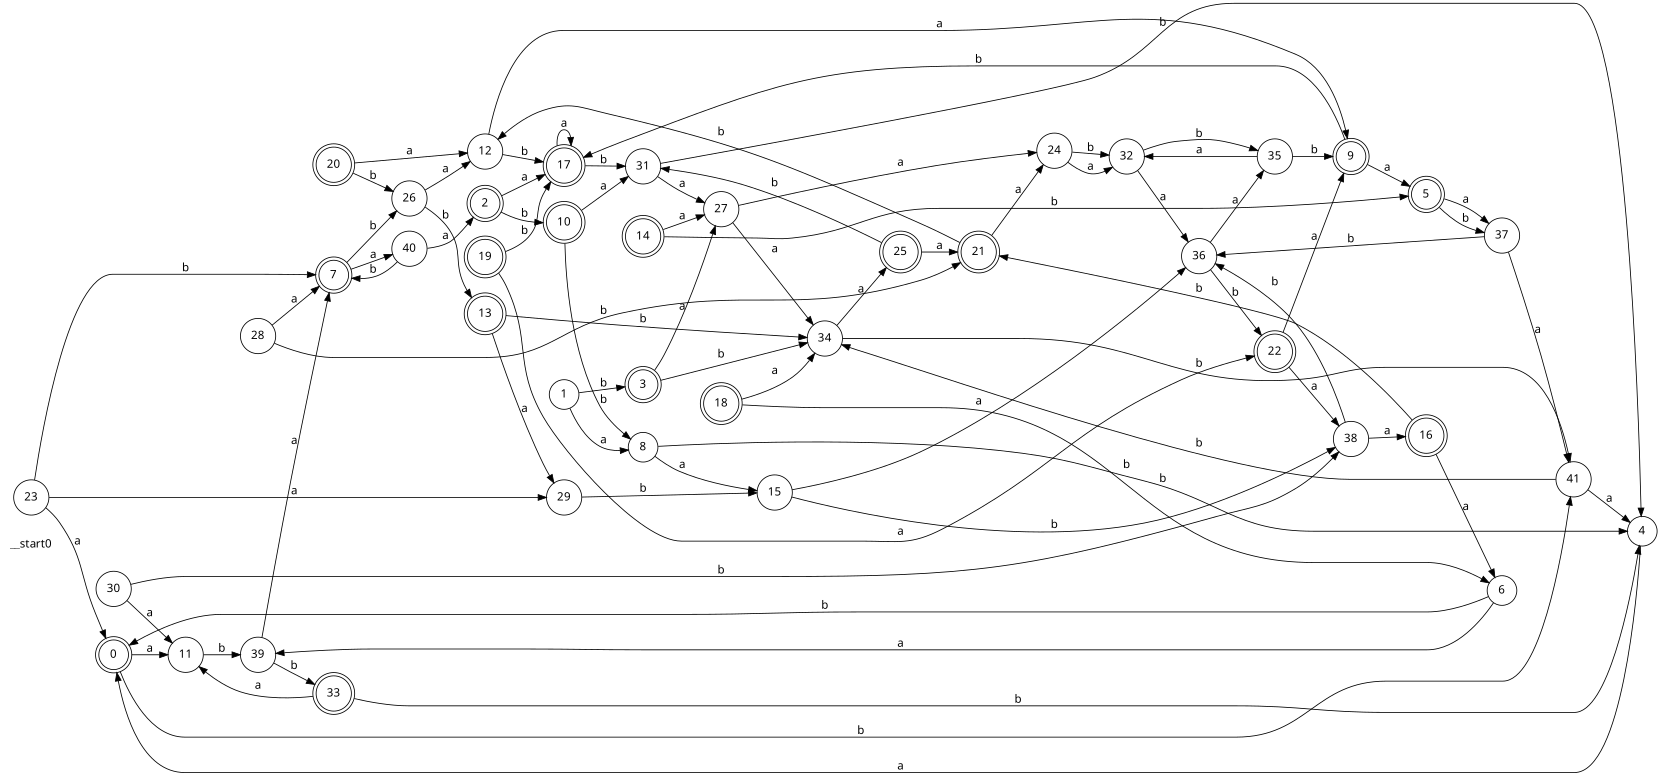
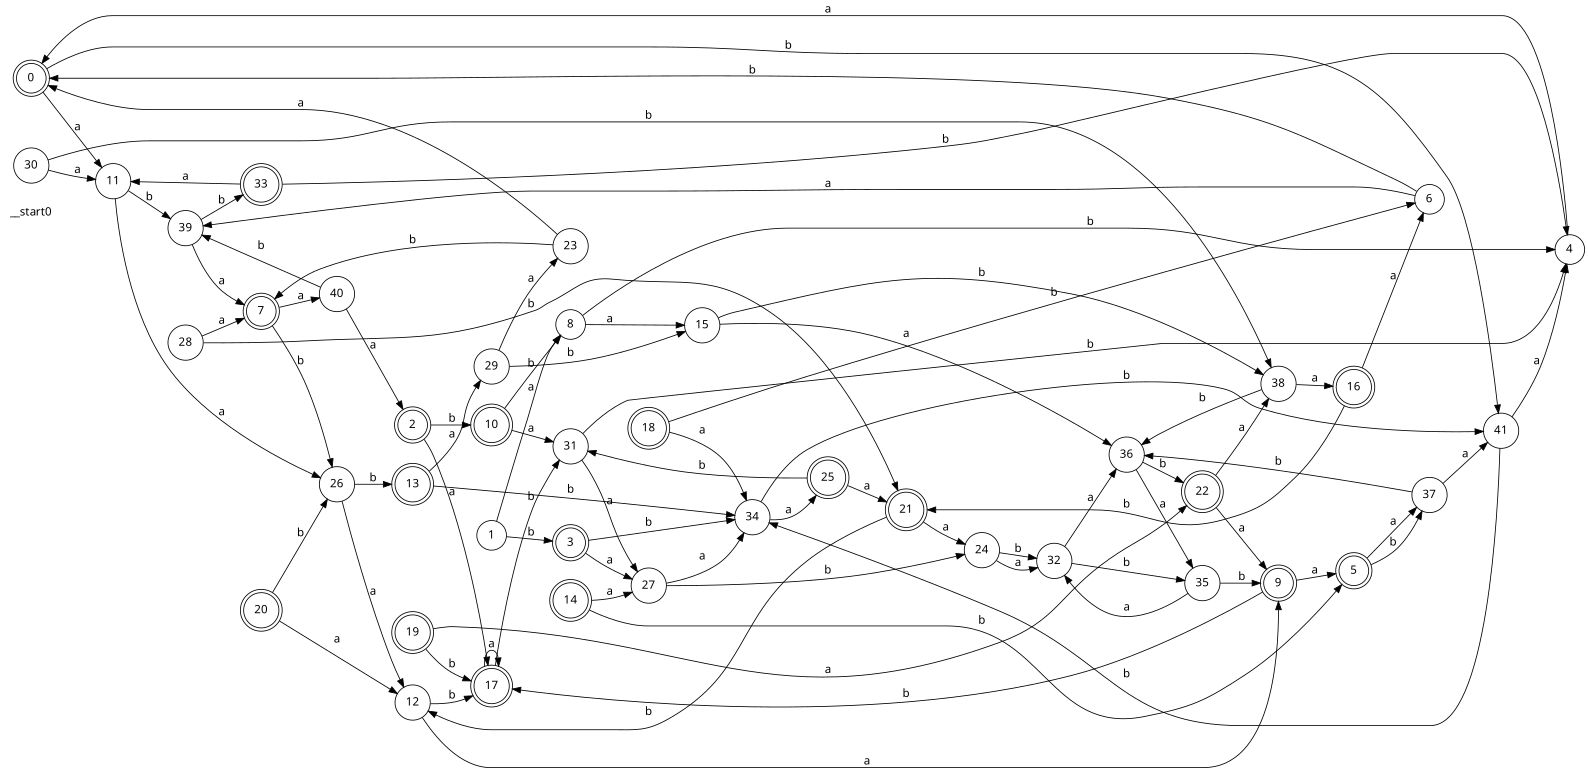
(901, 163) -> (828, 570)
(381, 274) -> (265, 263)
none -> (169, 369)
(294, 497) -> (521, 305)
